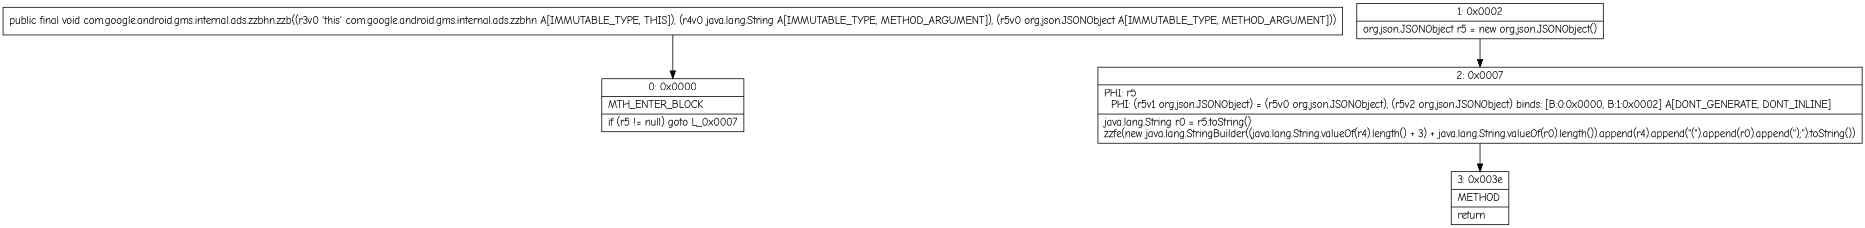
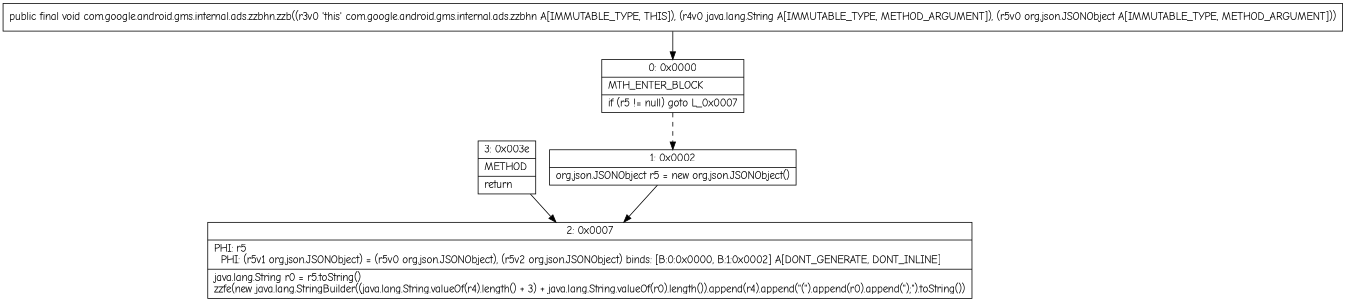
none -> (673, 127)
(1480, 154) -> (541, 205)
